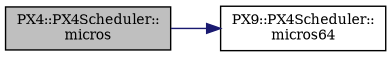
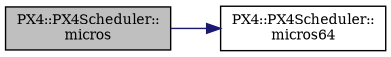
(303, 28) -> (303, 28)
